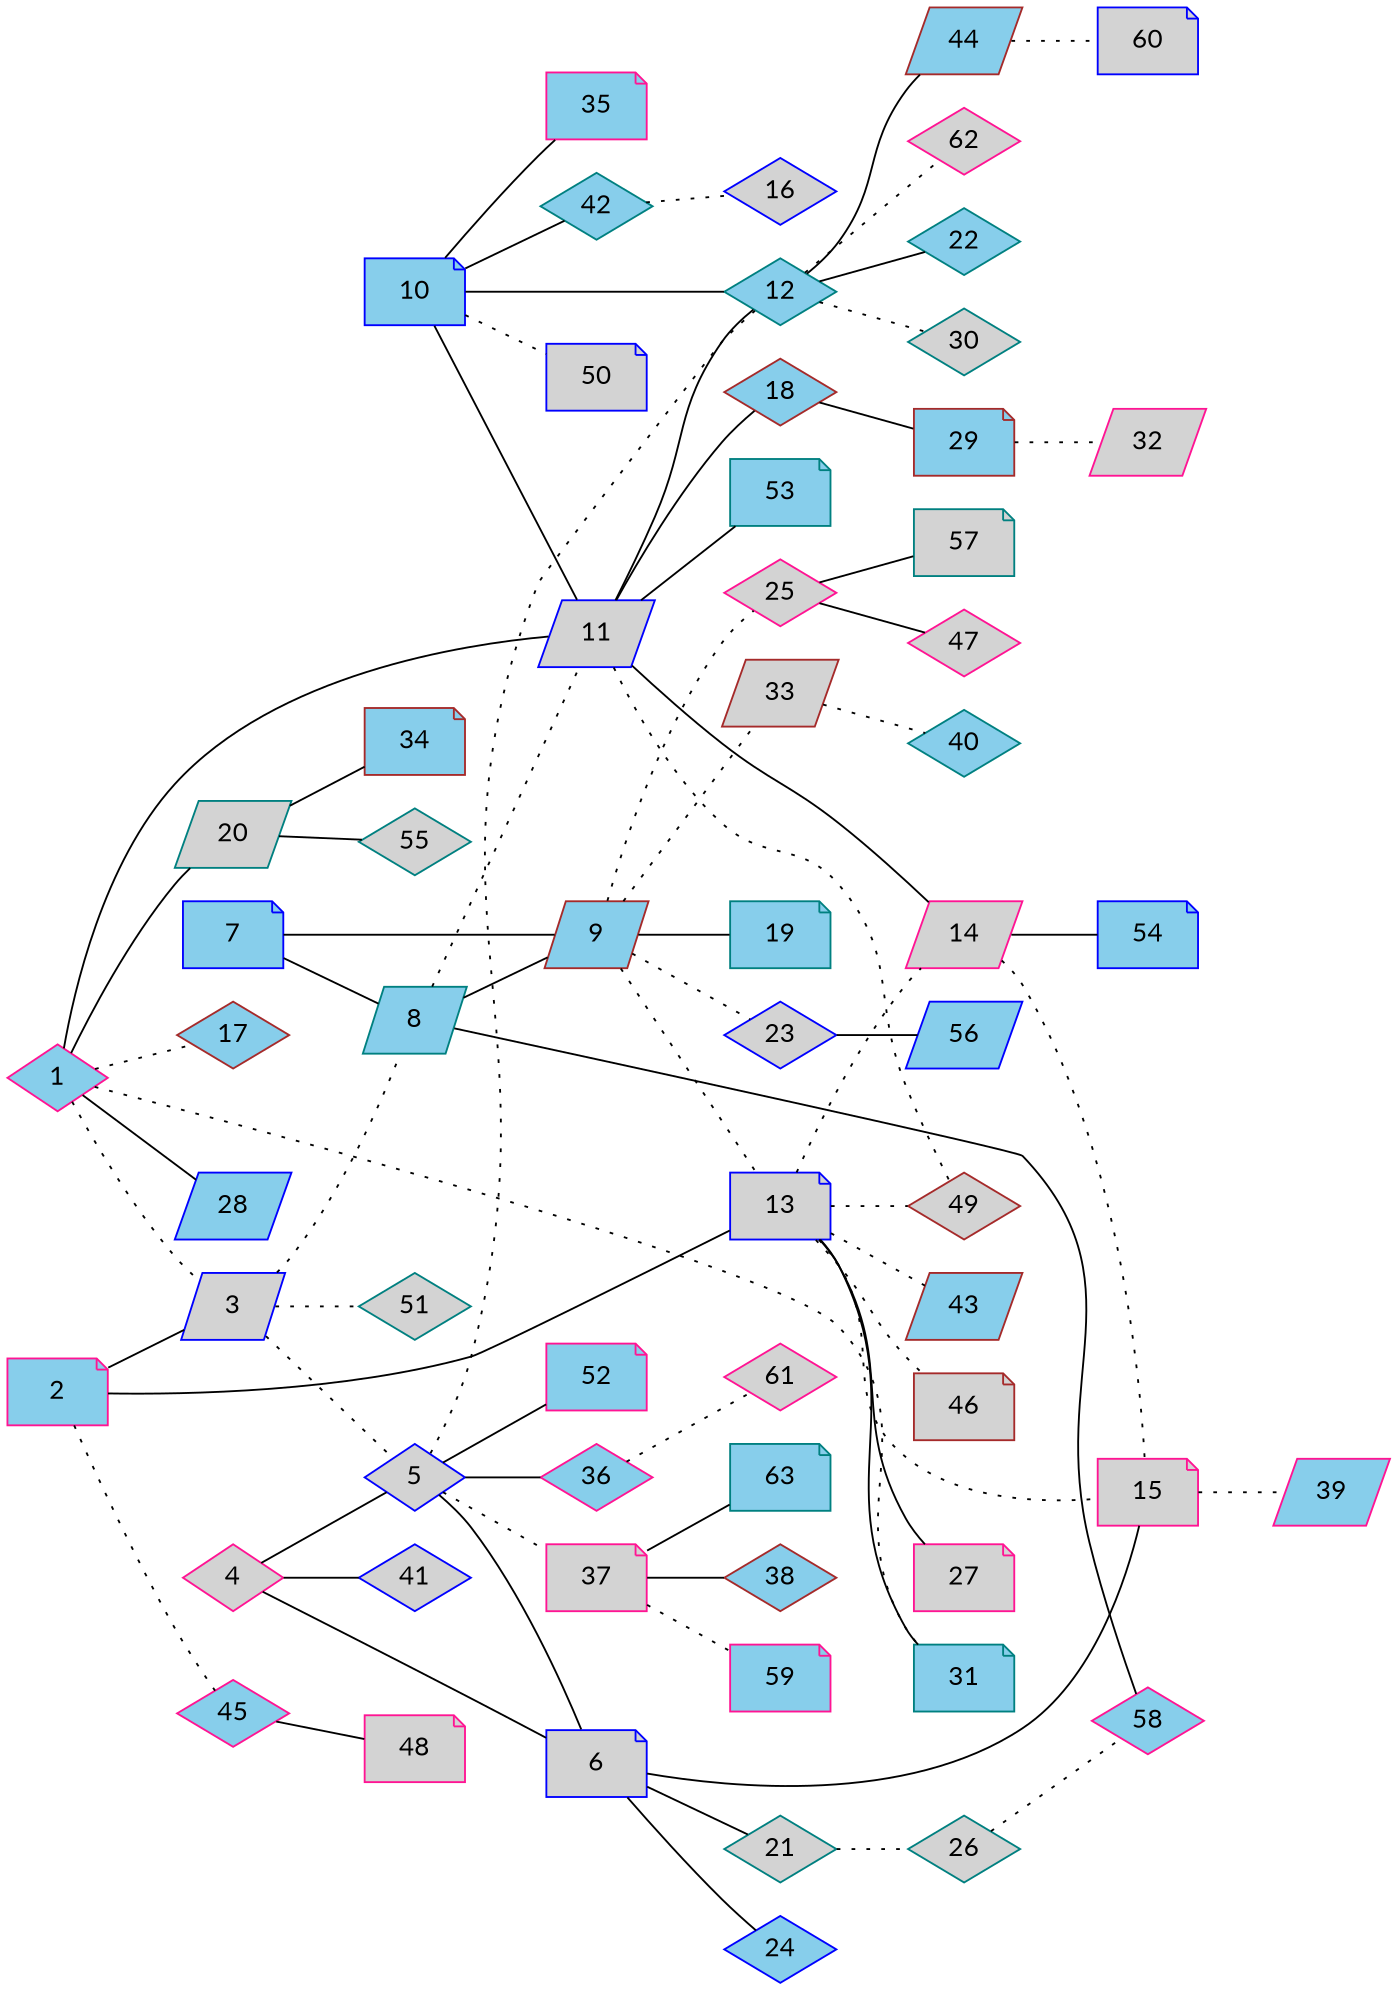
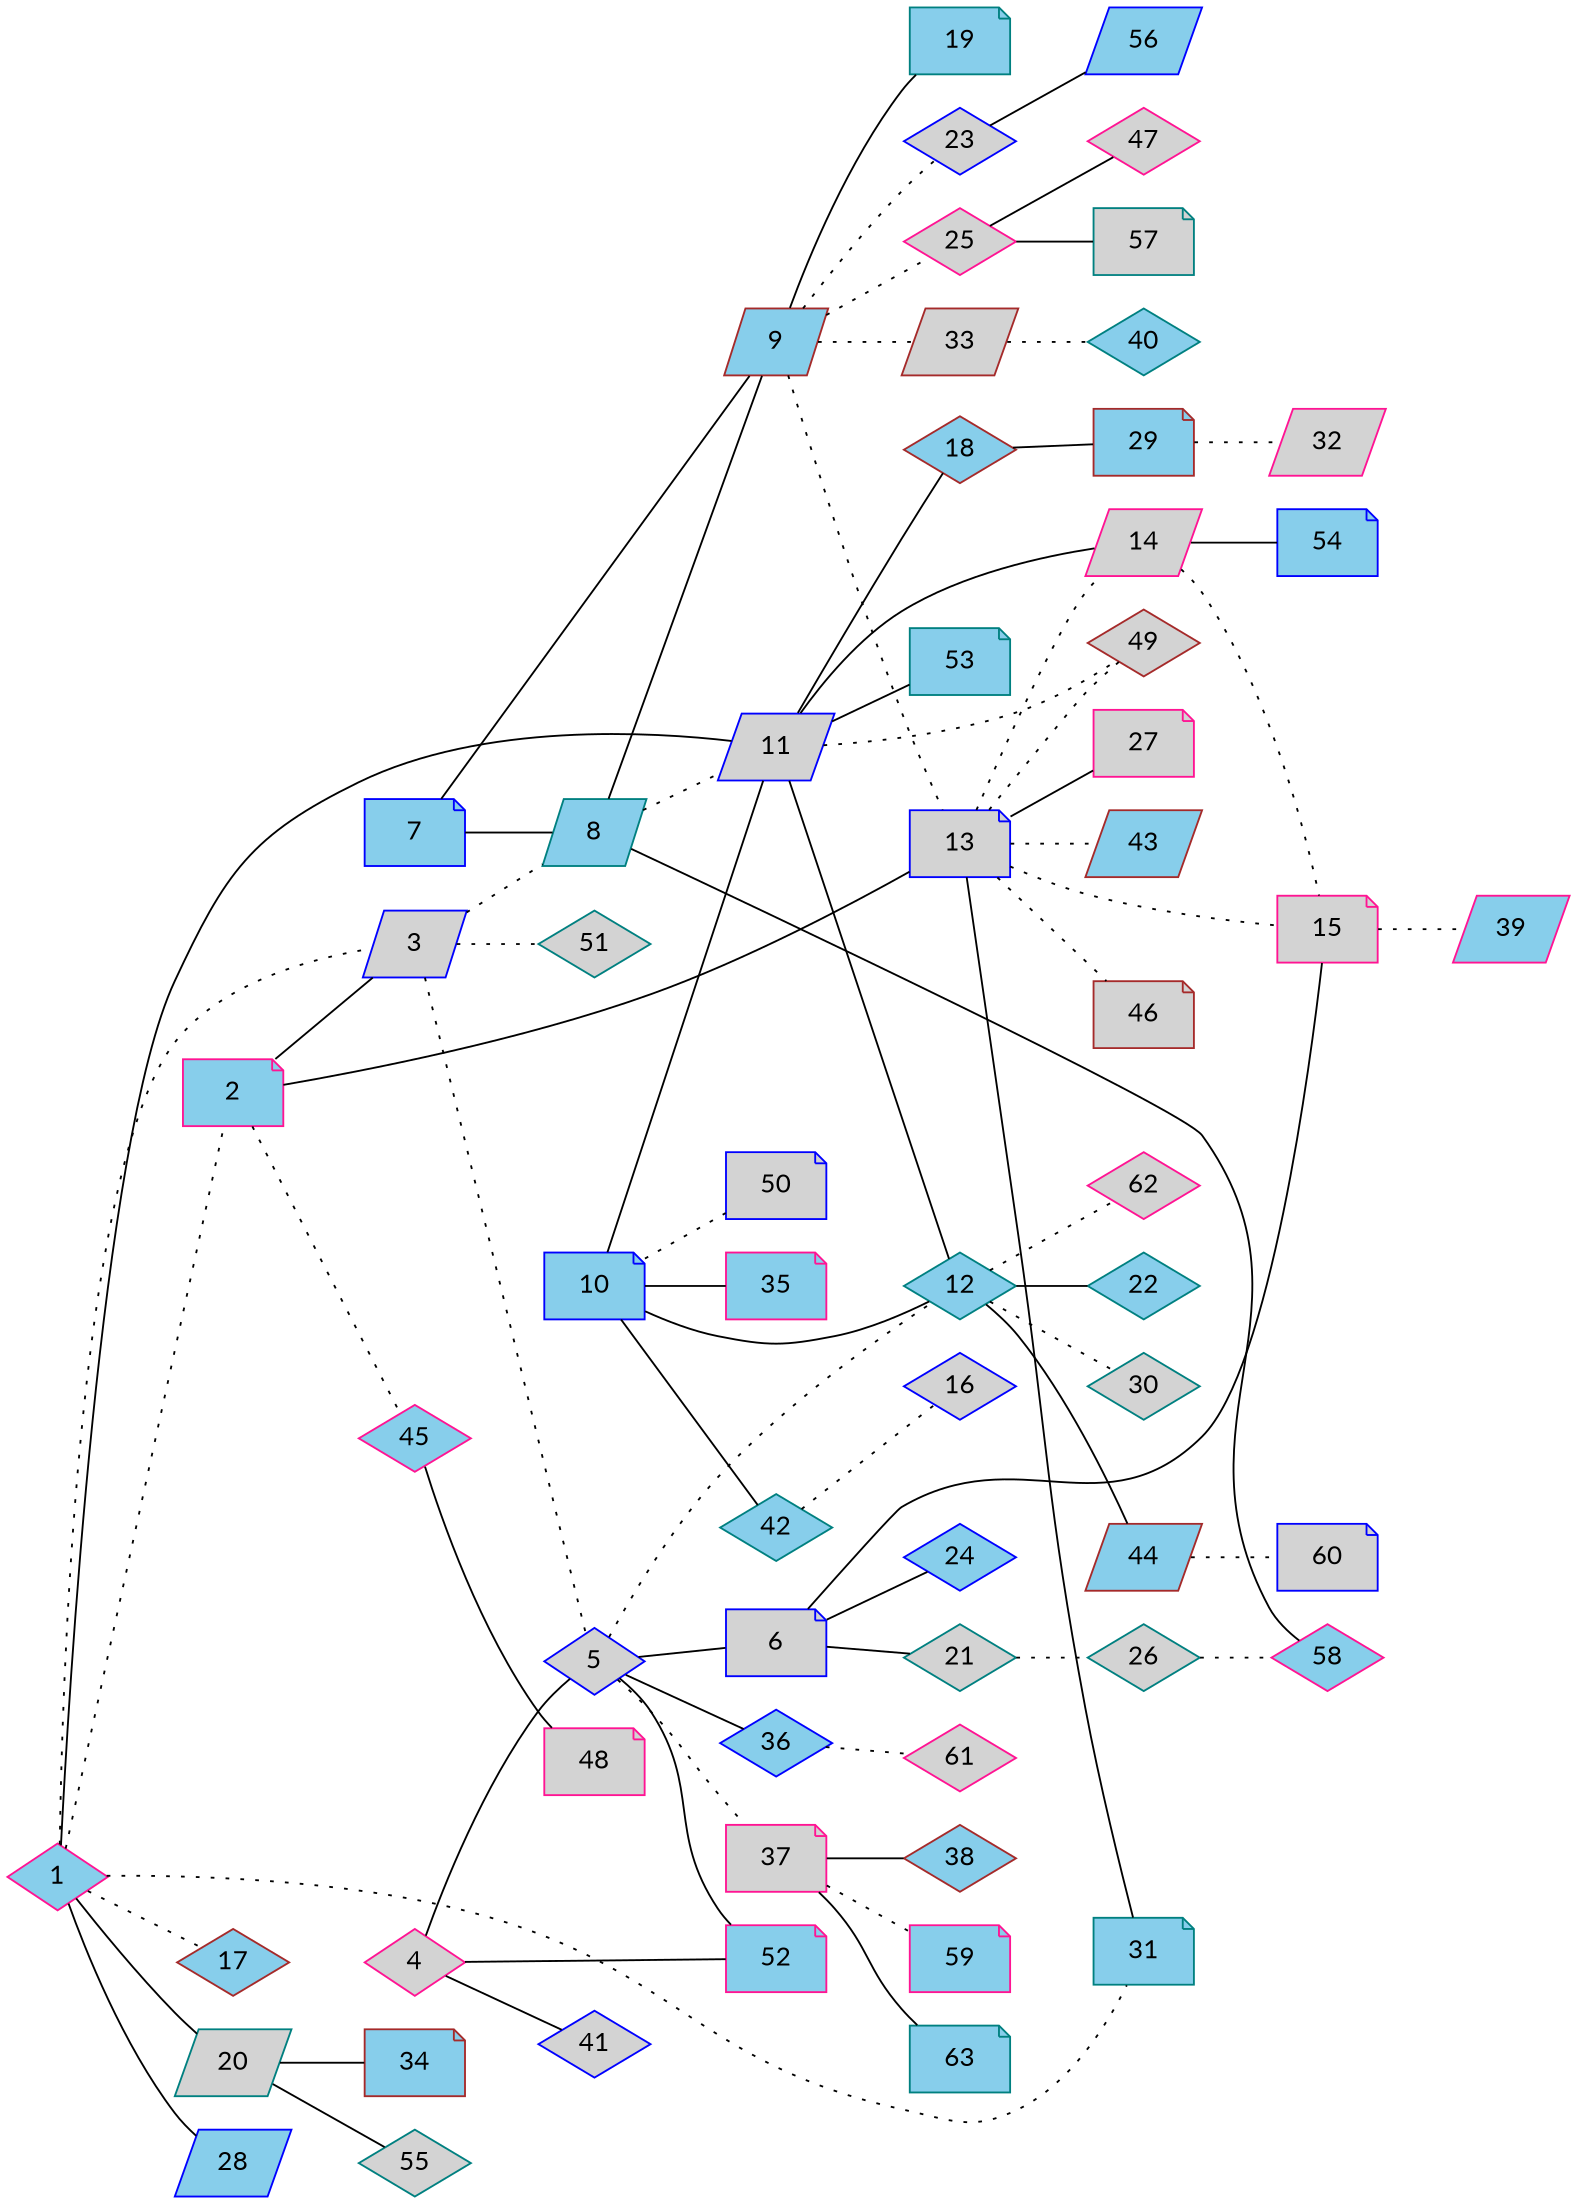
(597, 1477) -> (776, 1743)
none -> (145, 1487)
(405, 1664) -> (569, 1961)
